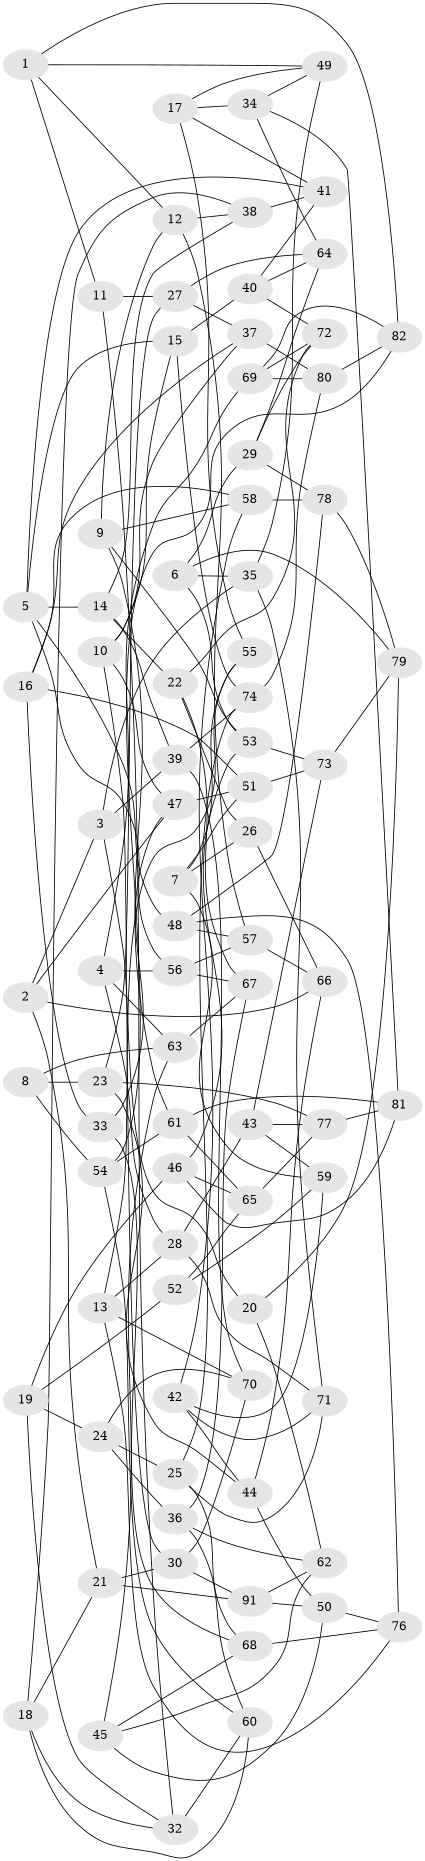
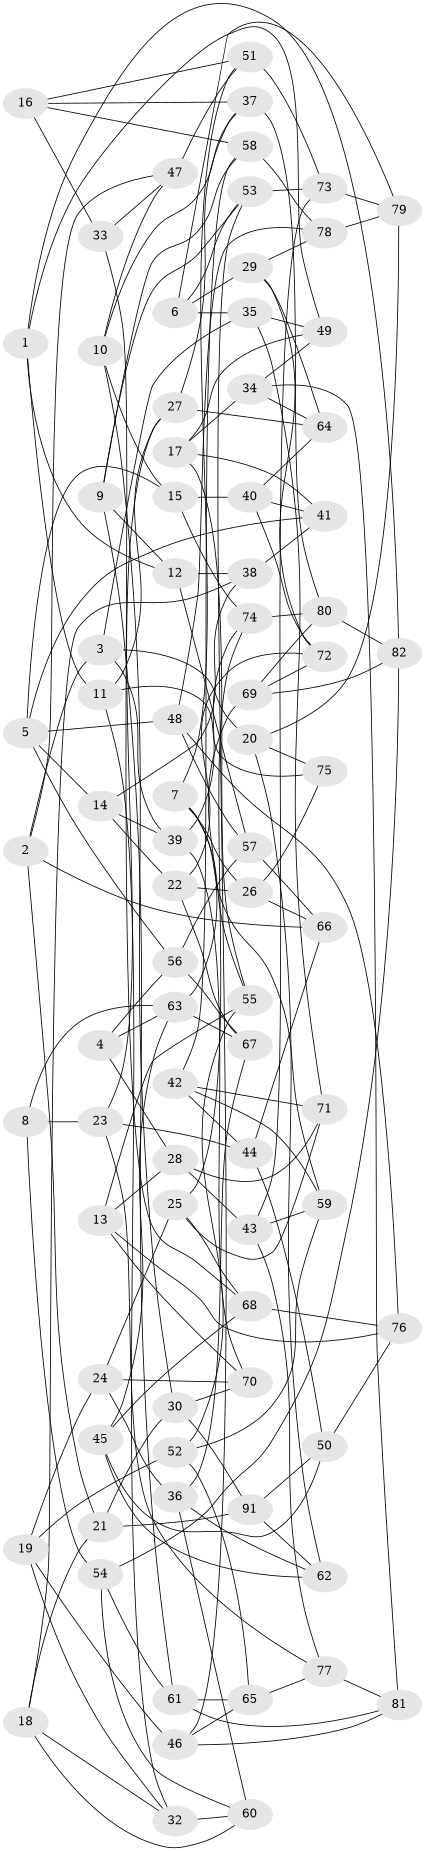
(152, 529) -> (213, 851)
none -> (325, 771)
none -> (213, 1226)
